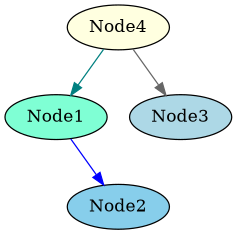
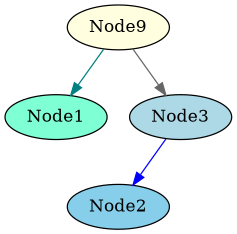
(118, 27) -> (118, 27)
(84, 157) -> (153, 157)
